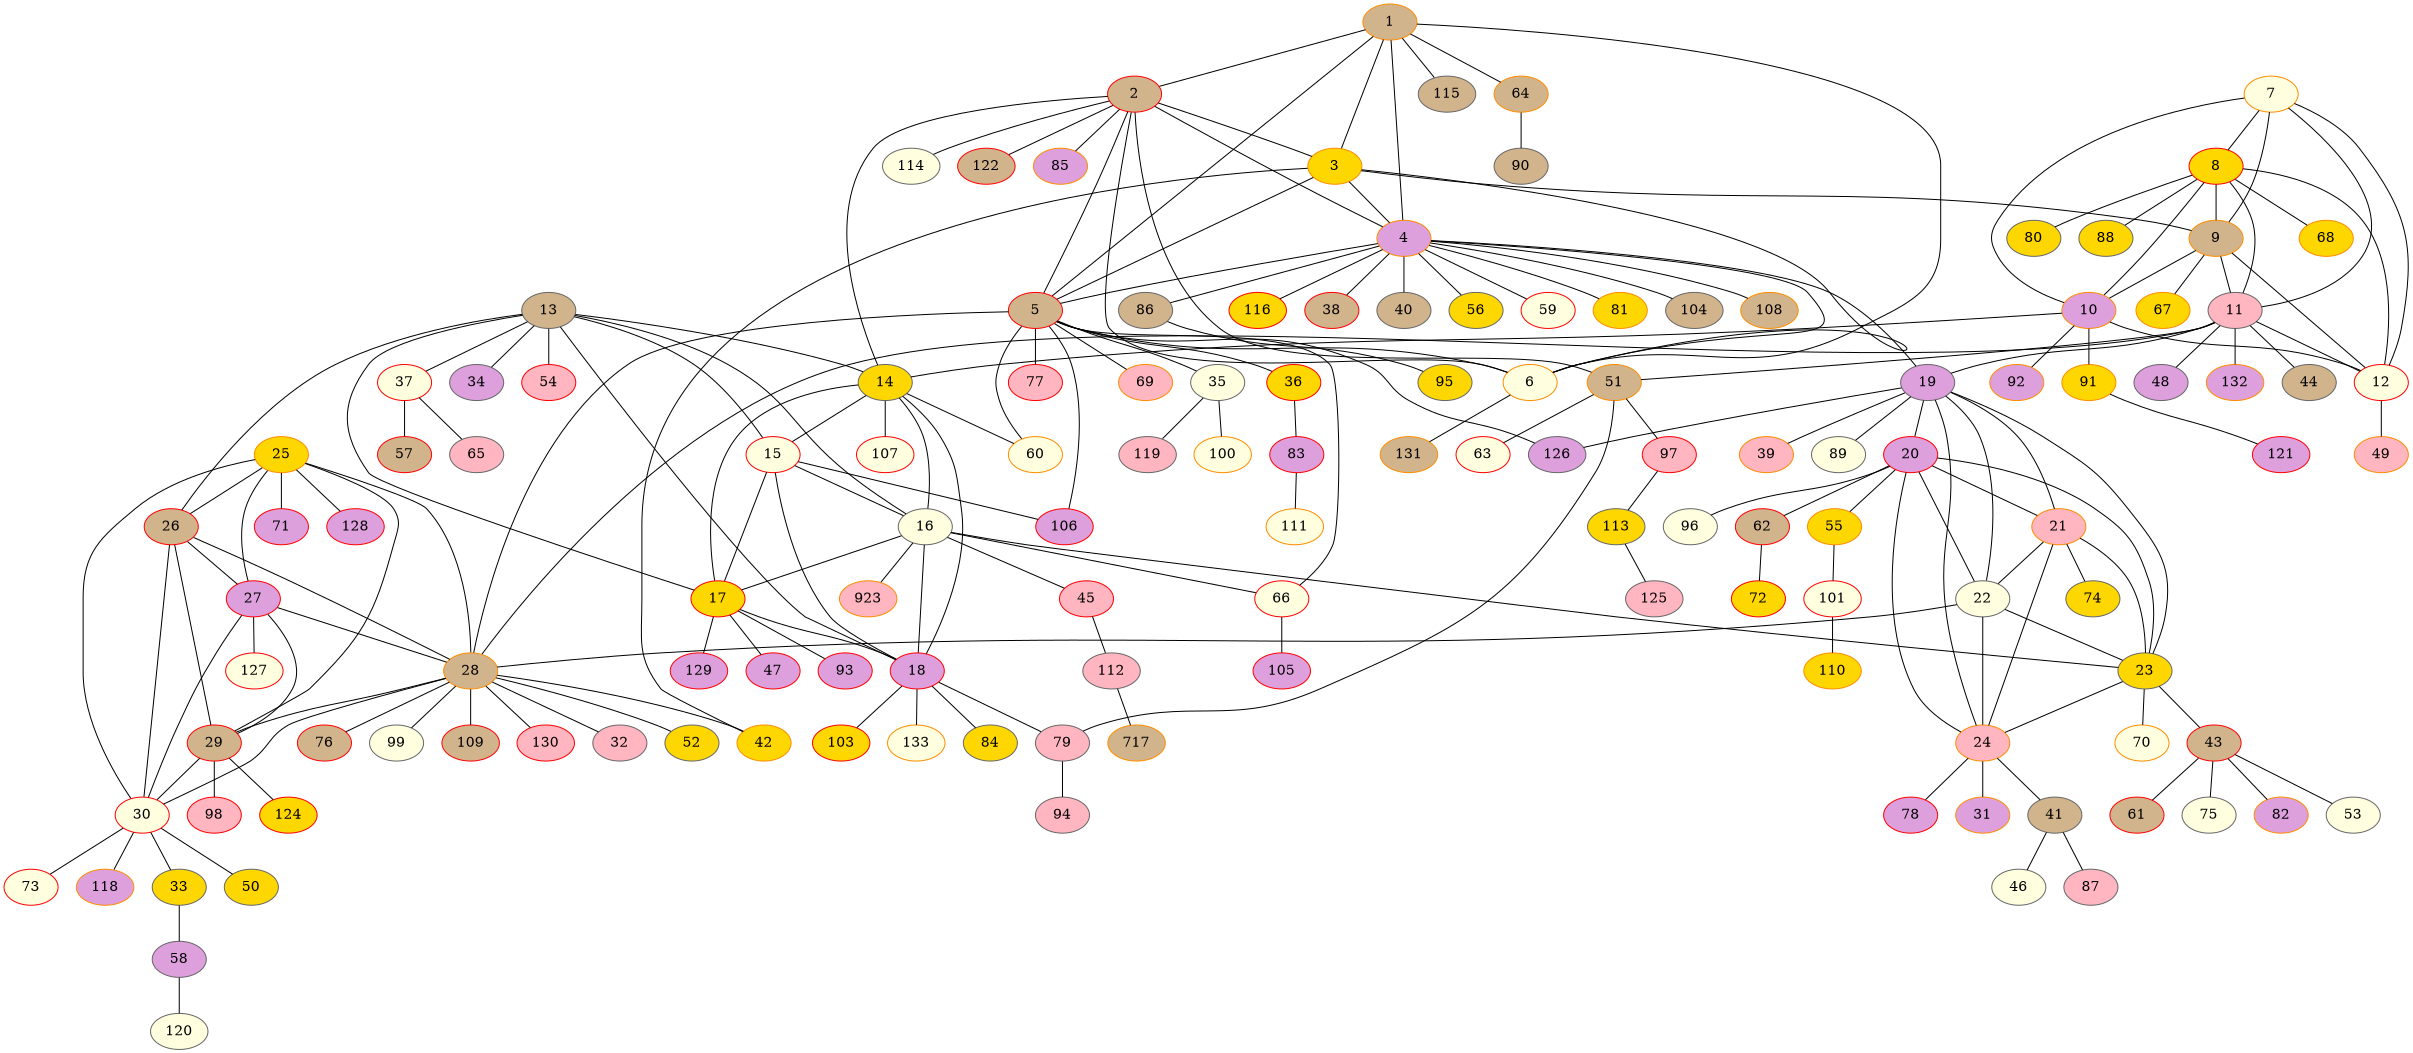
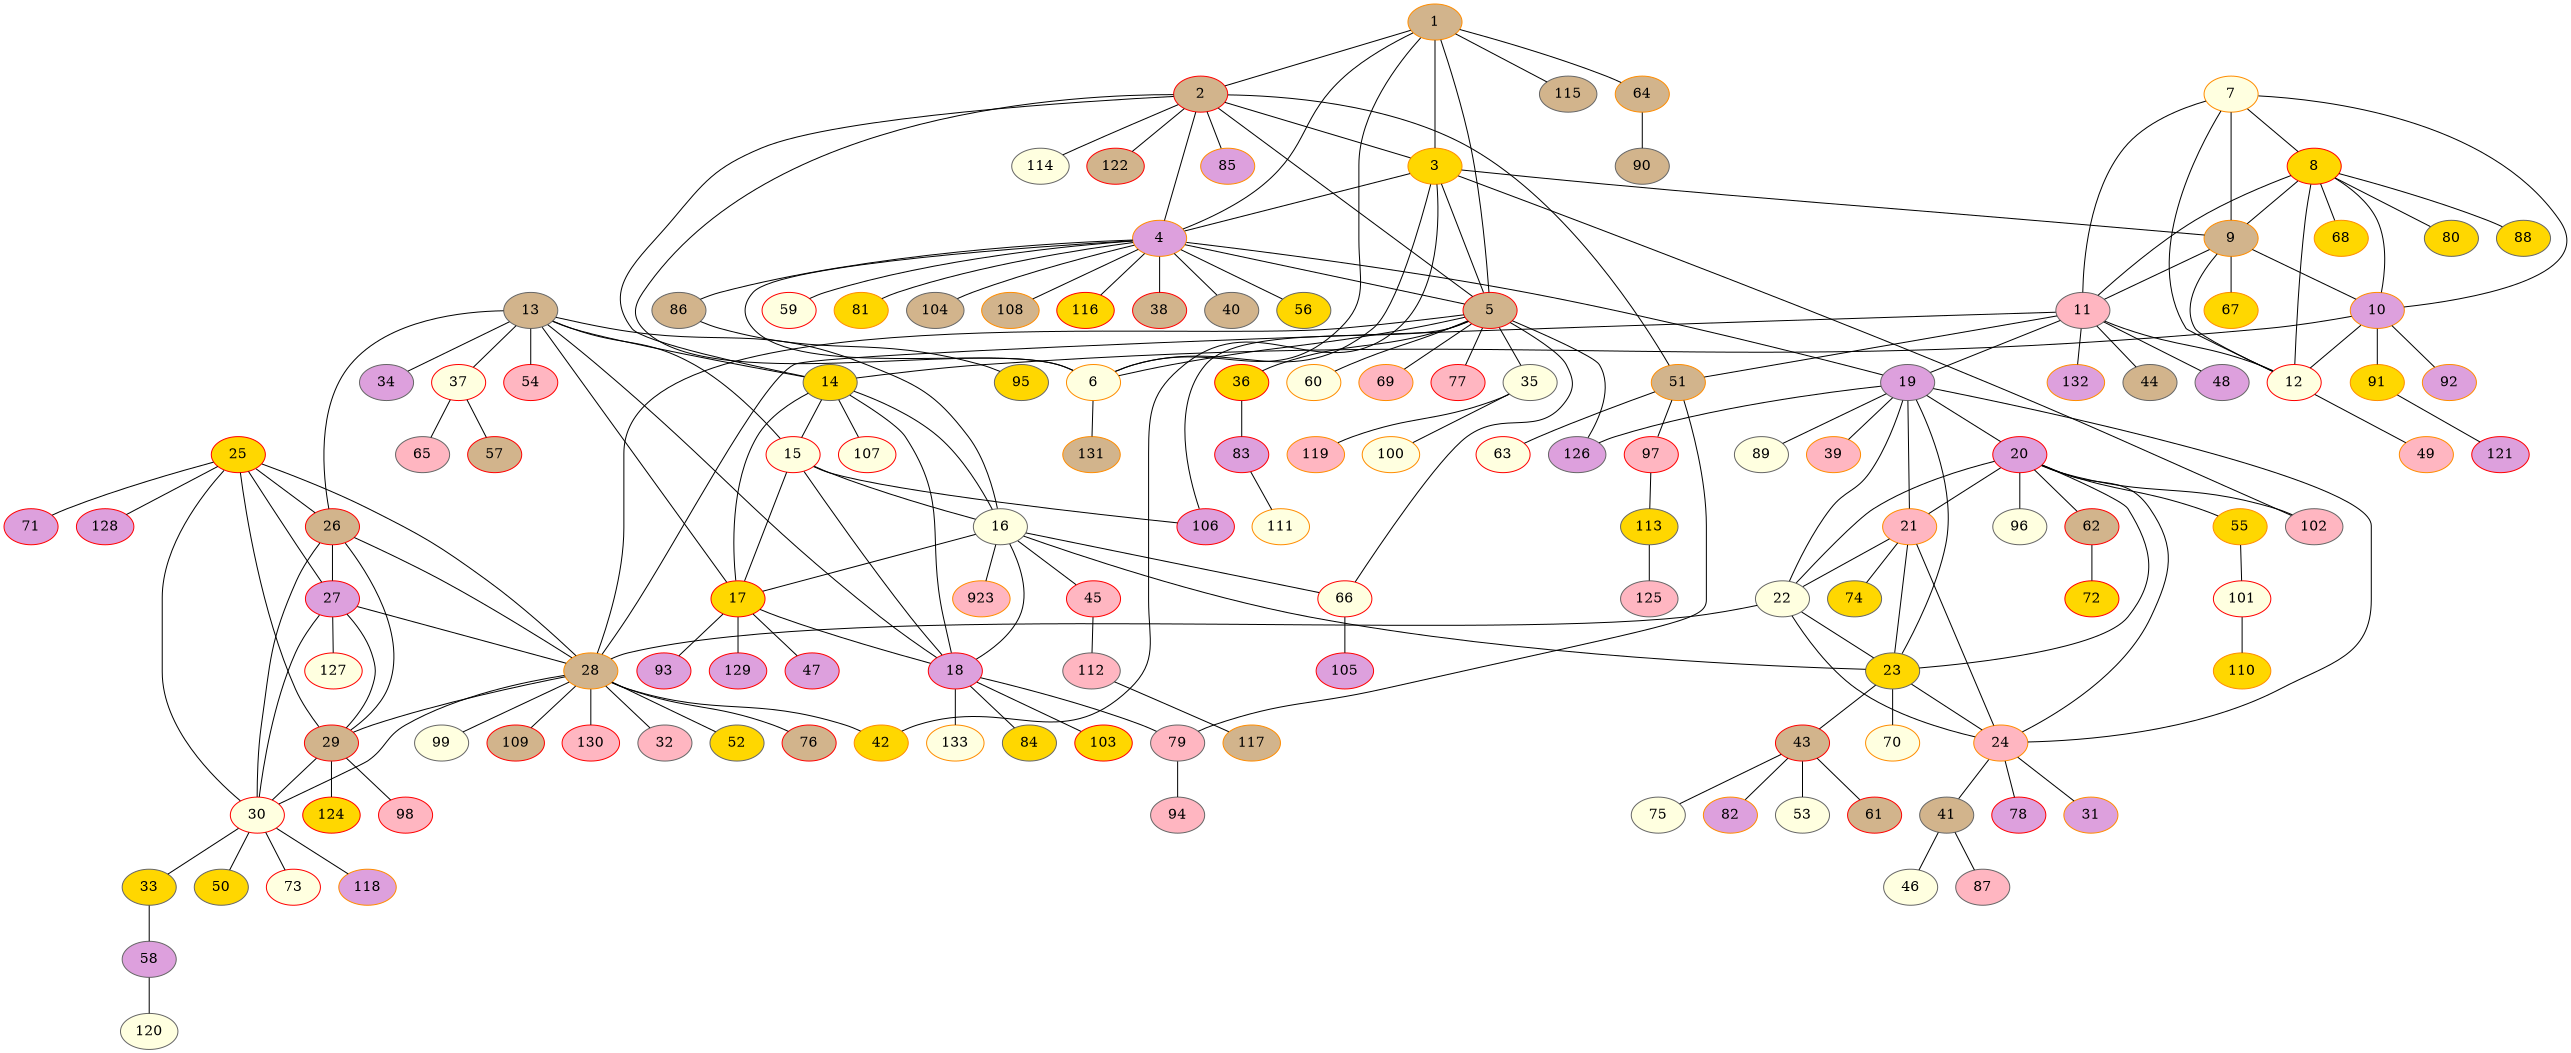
(960, 419) -> none
(281, 455) -> (238, 455)
(1148, 455) -> (1316, 455)
none -> (2314, 527)
(1137, 743) -> (1252, 743)
